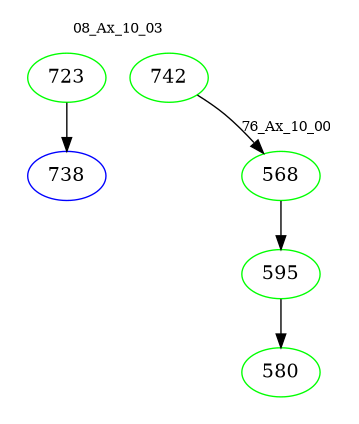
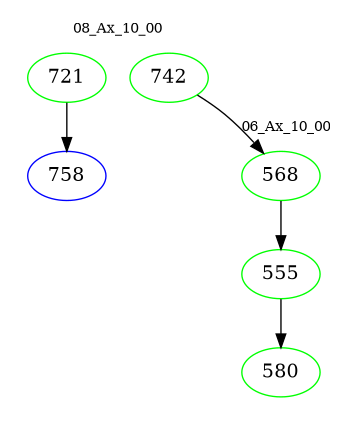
(118, 29) -> (118, 29)
(67, 78) -> (67, 78)
(286, 128) -> (286, 128)
(67, 176) -> (67, 176)
(281, 274) -> (281, 274)
